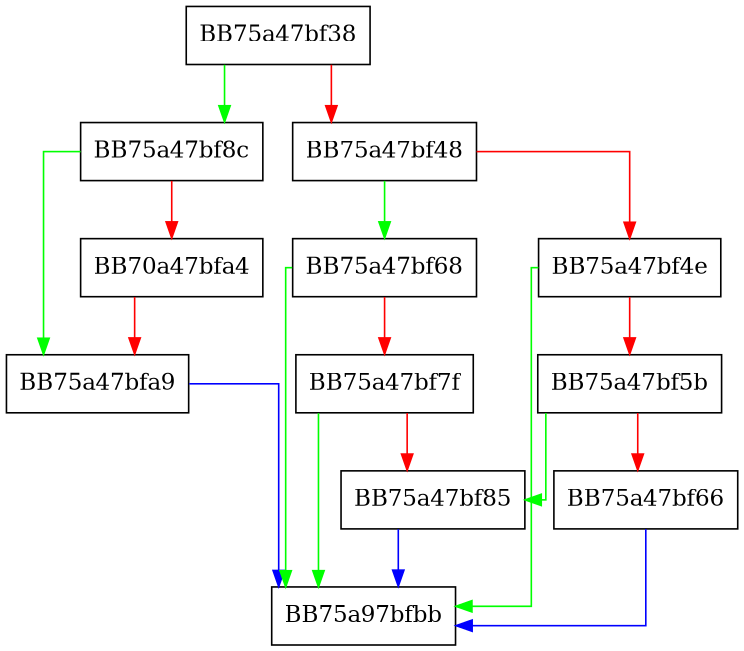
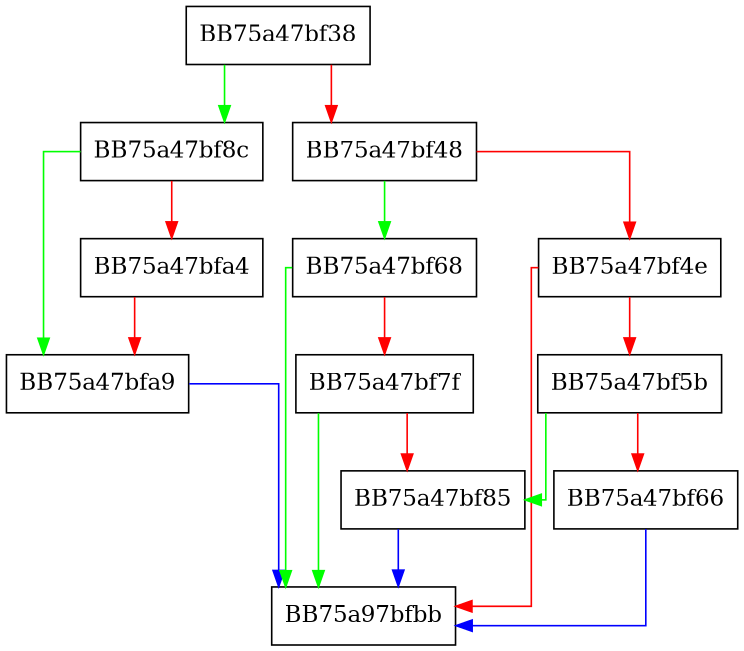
(172, 268) -> (172, 268)
(531, 463) -> (531, 463)
